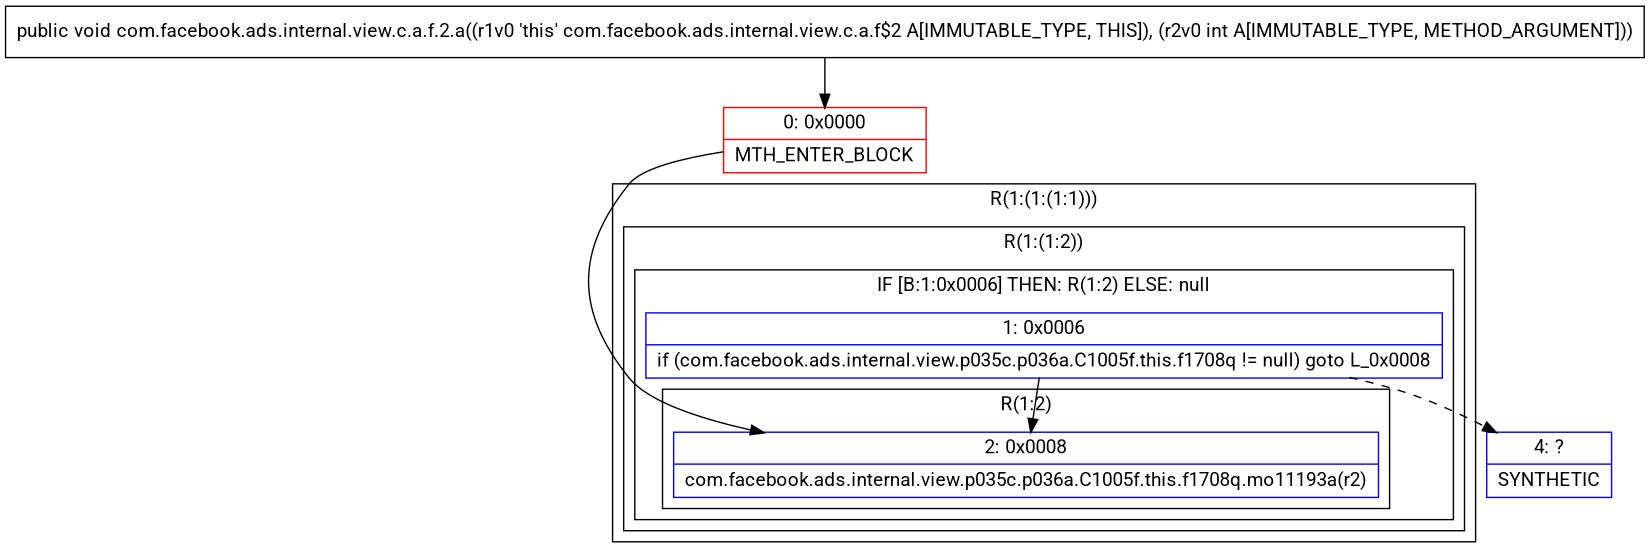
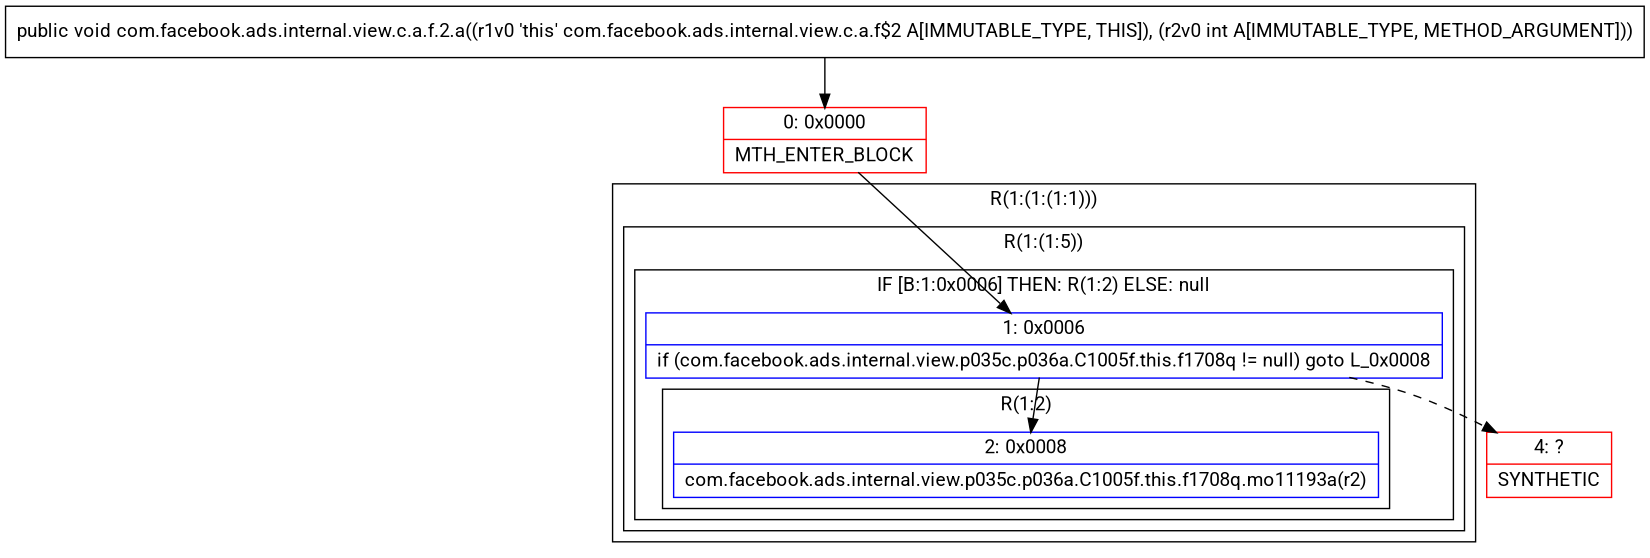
(1044, 243) -> (1044, 243)
(590, 298) -> (929, 238)
(1549, 465) -> (1549, 465)
